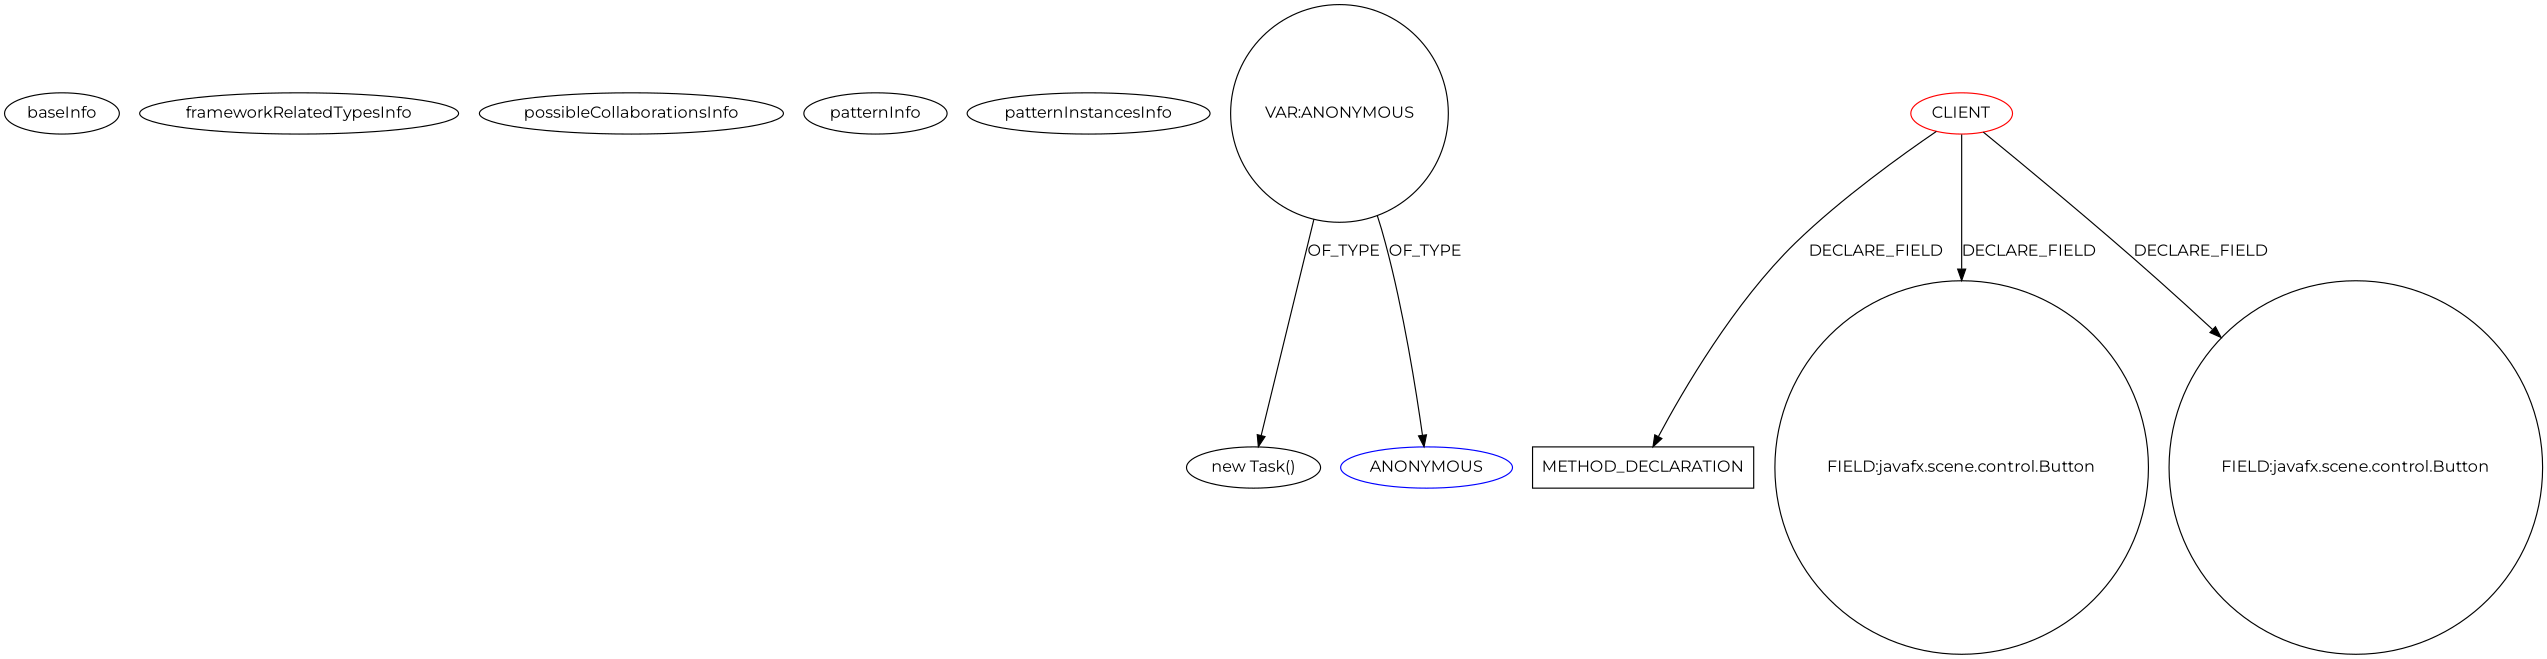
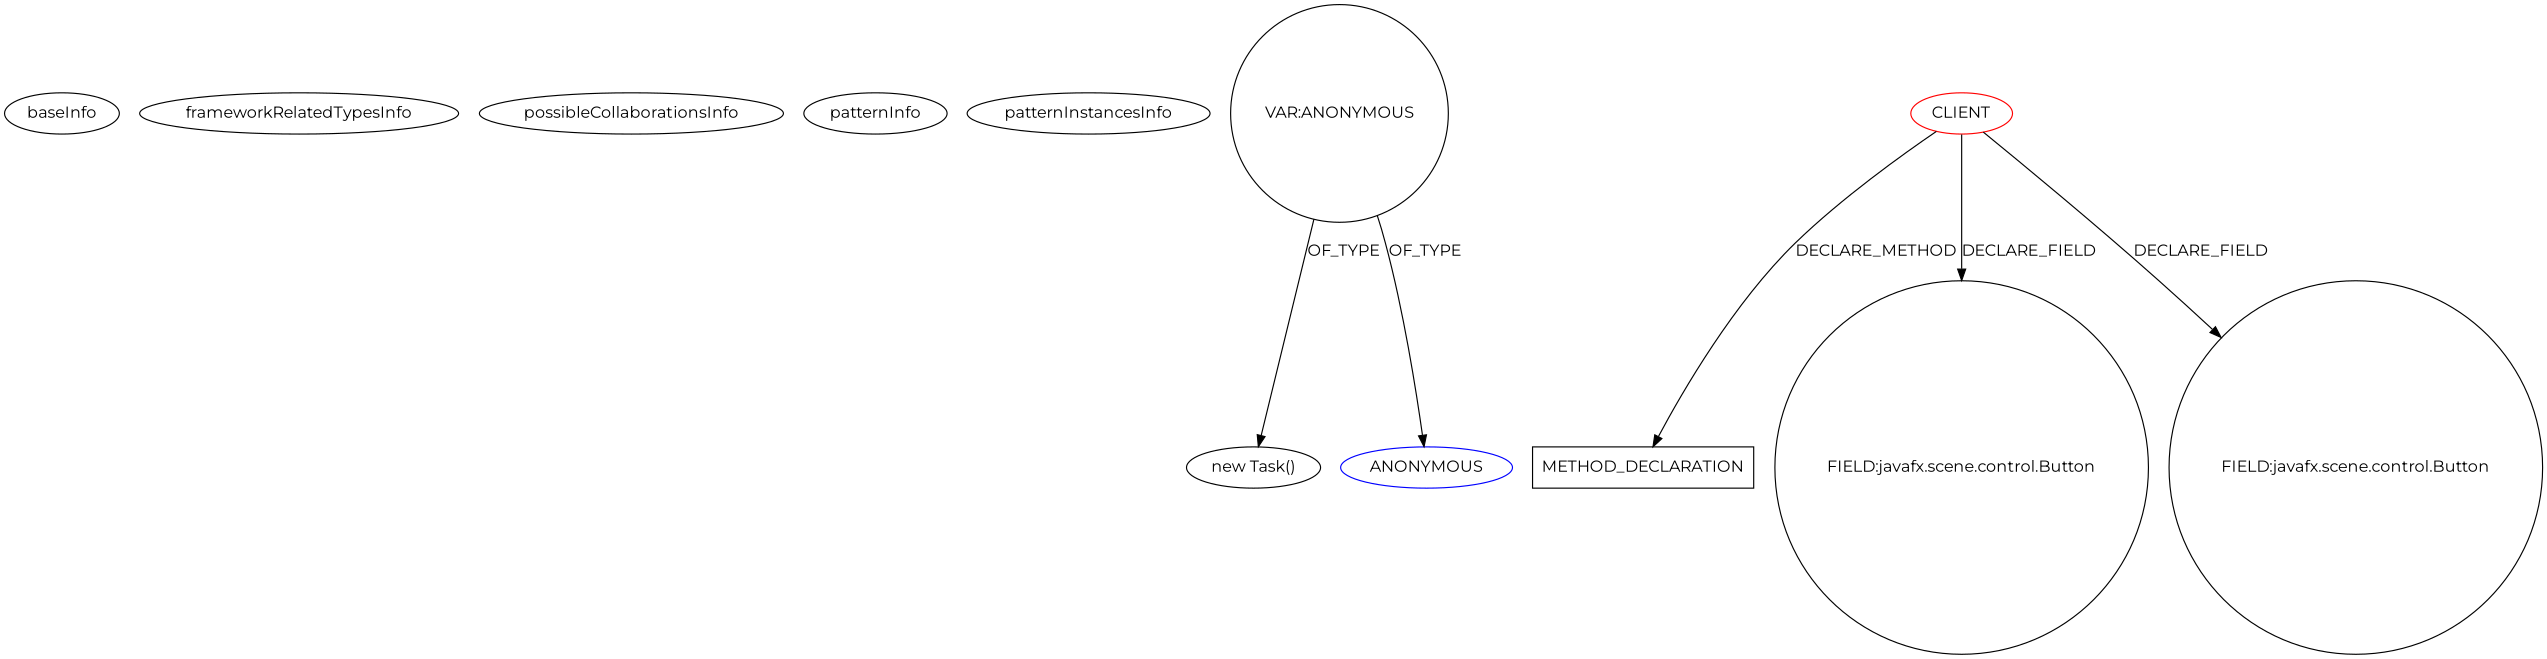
(1876, 251) -> (1876, 251)
